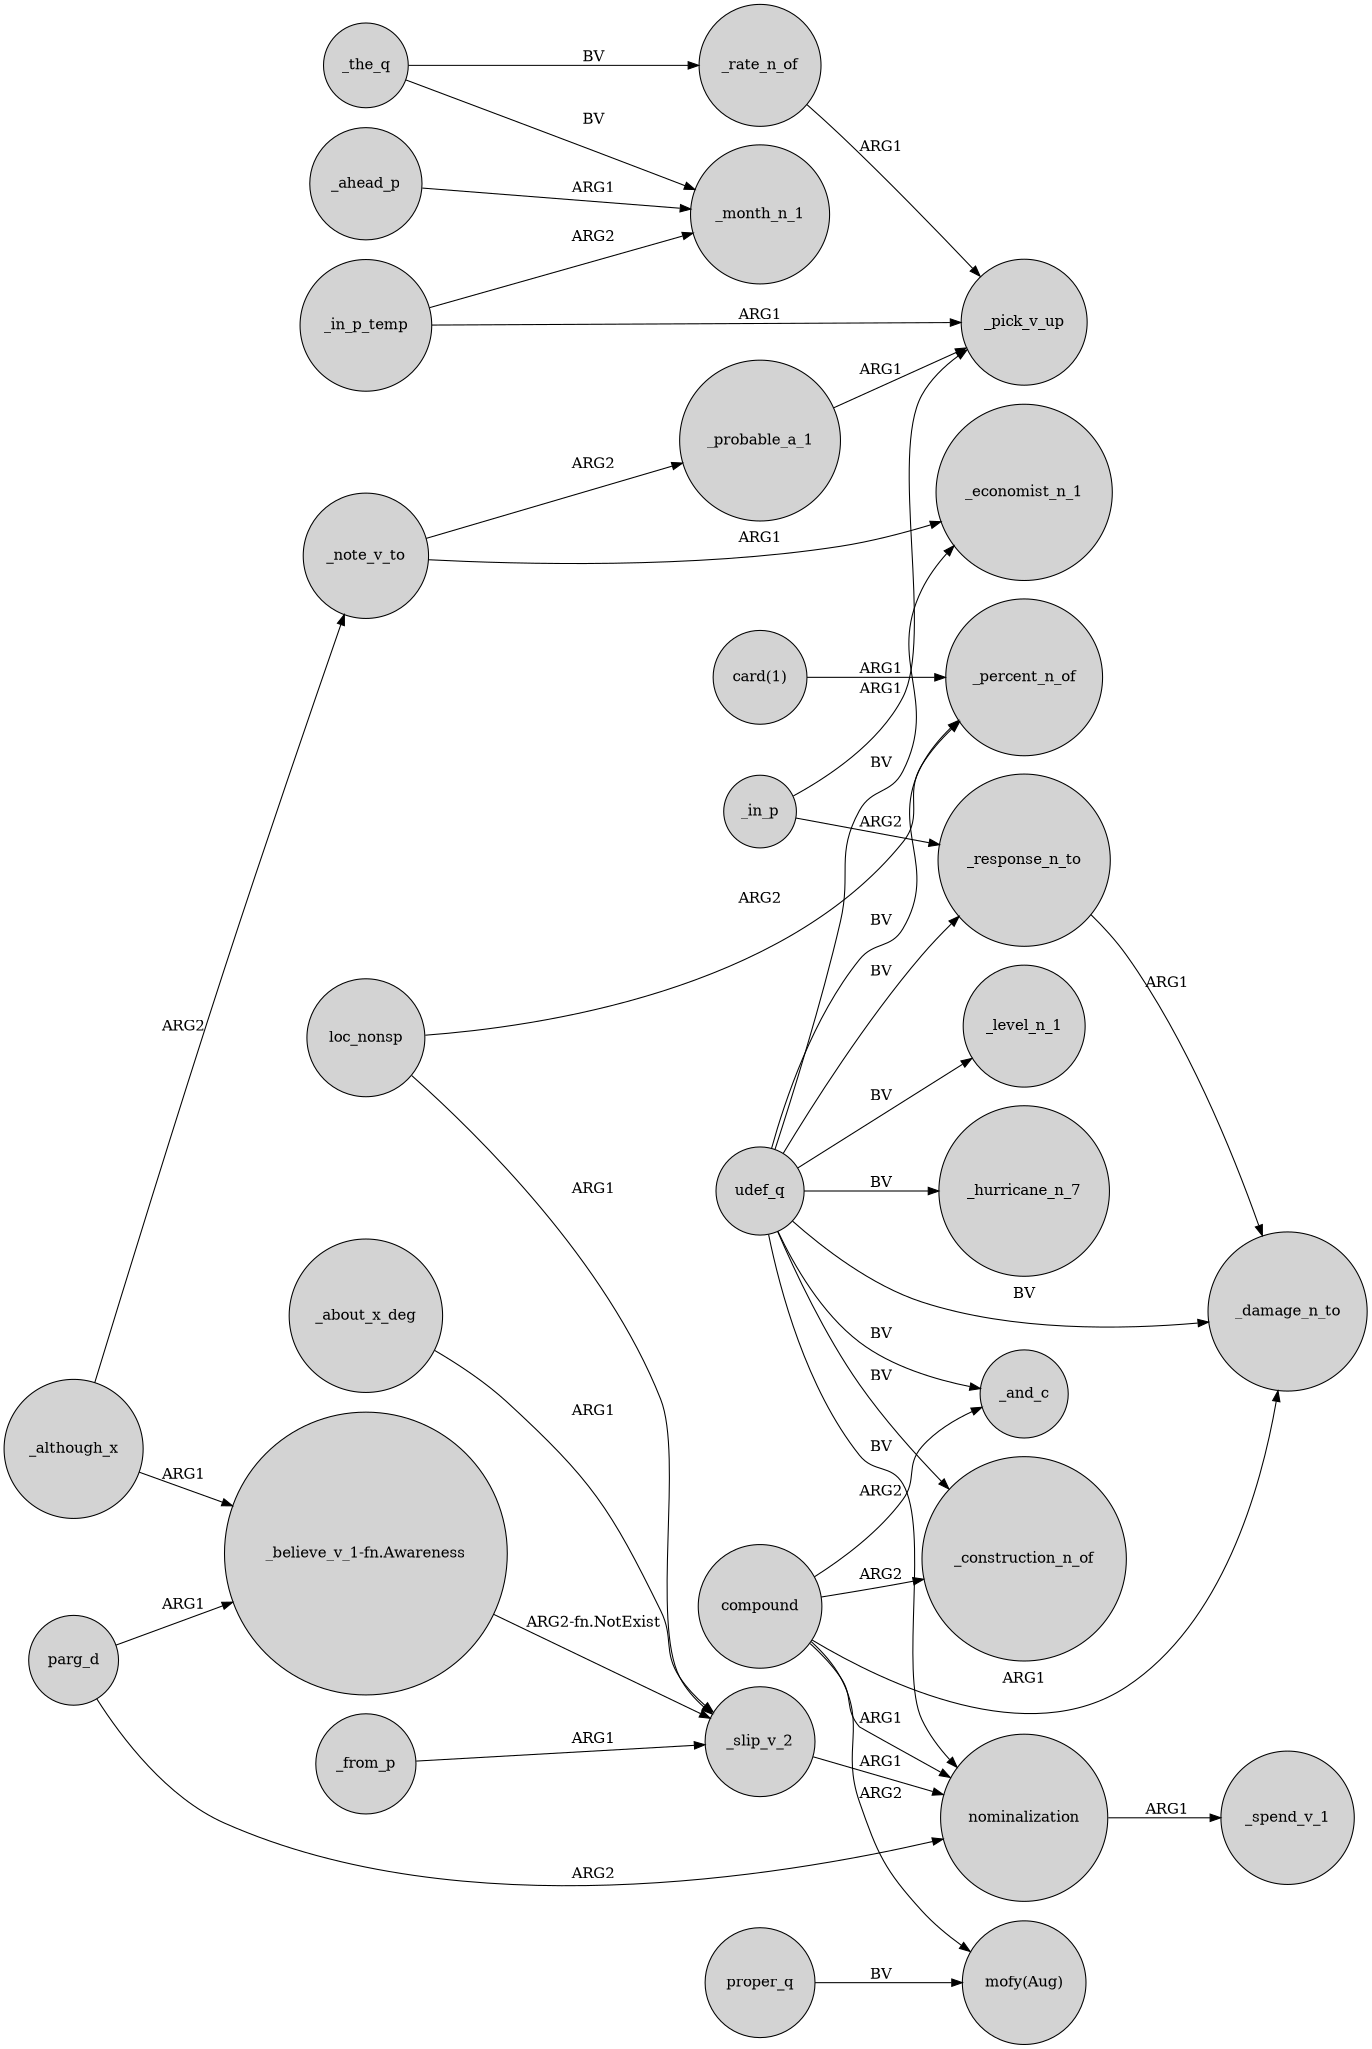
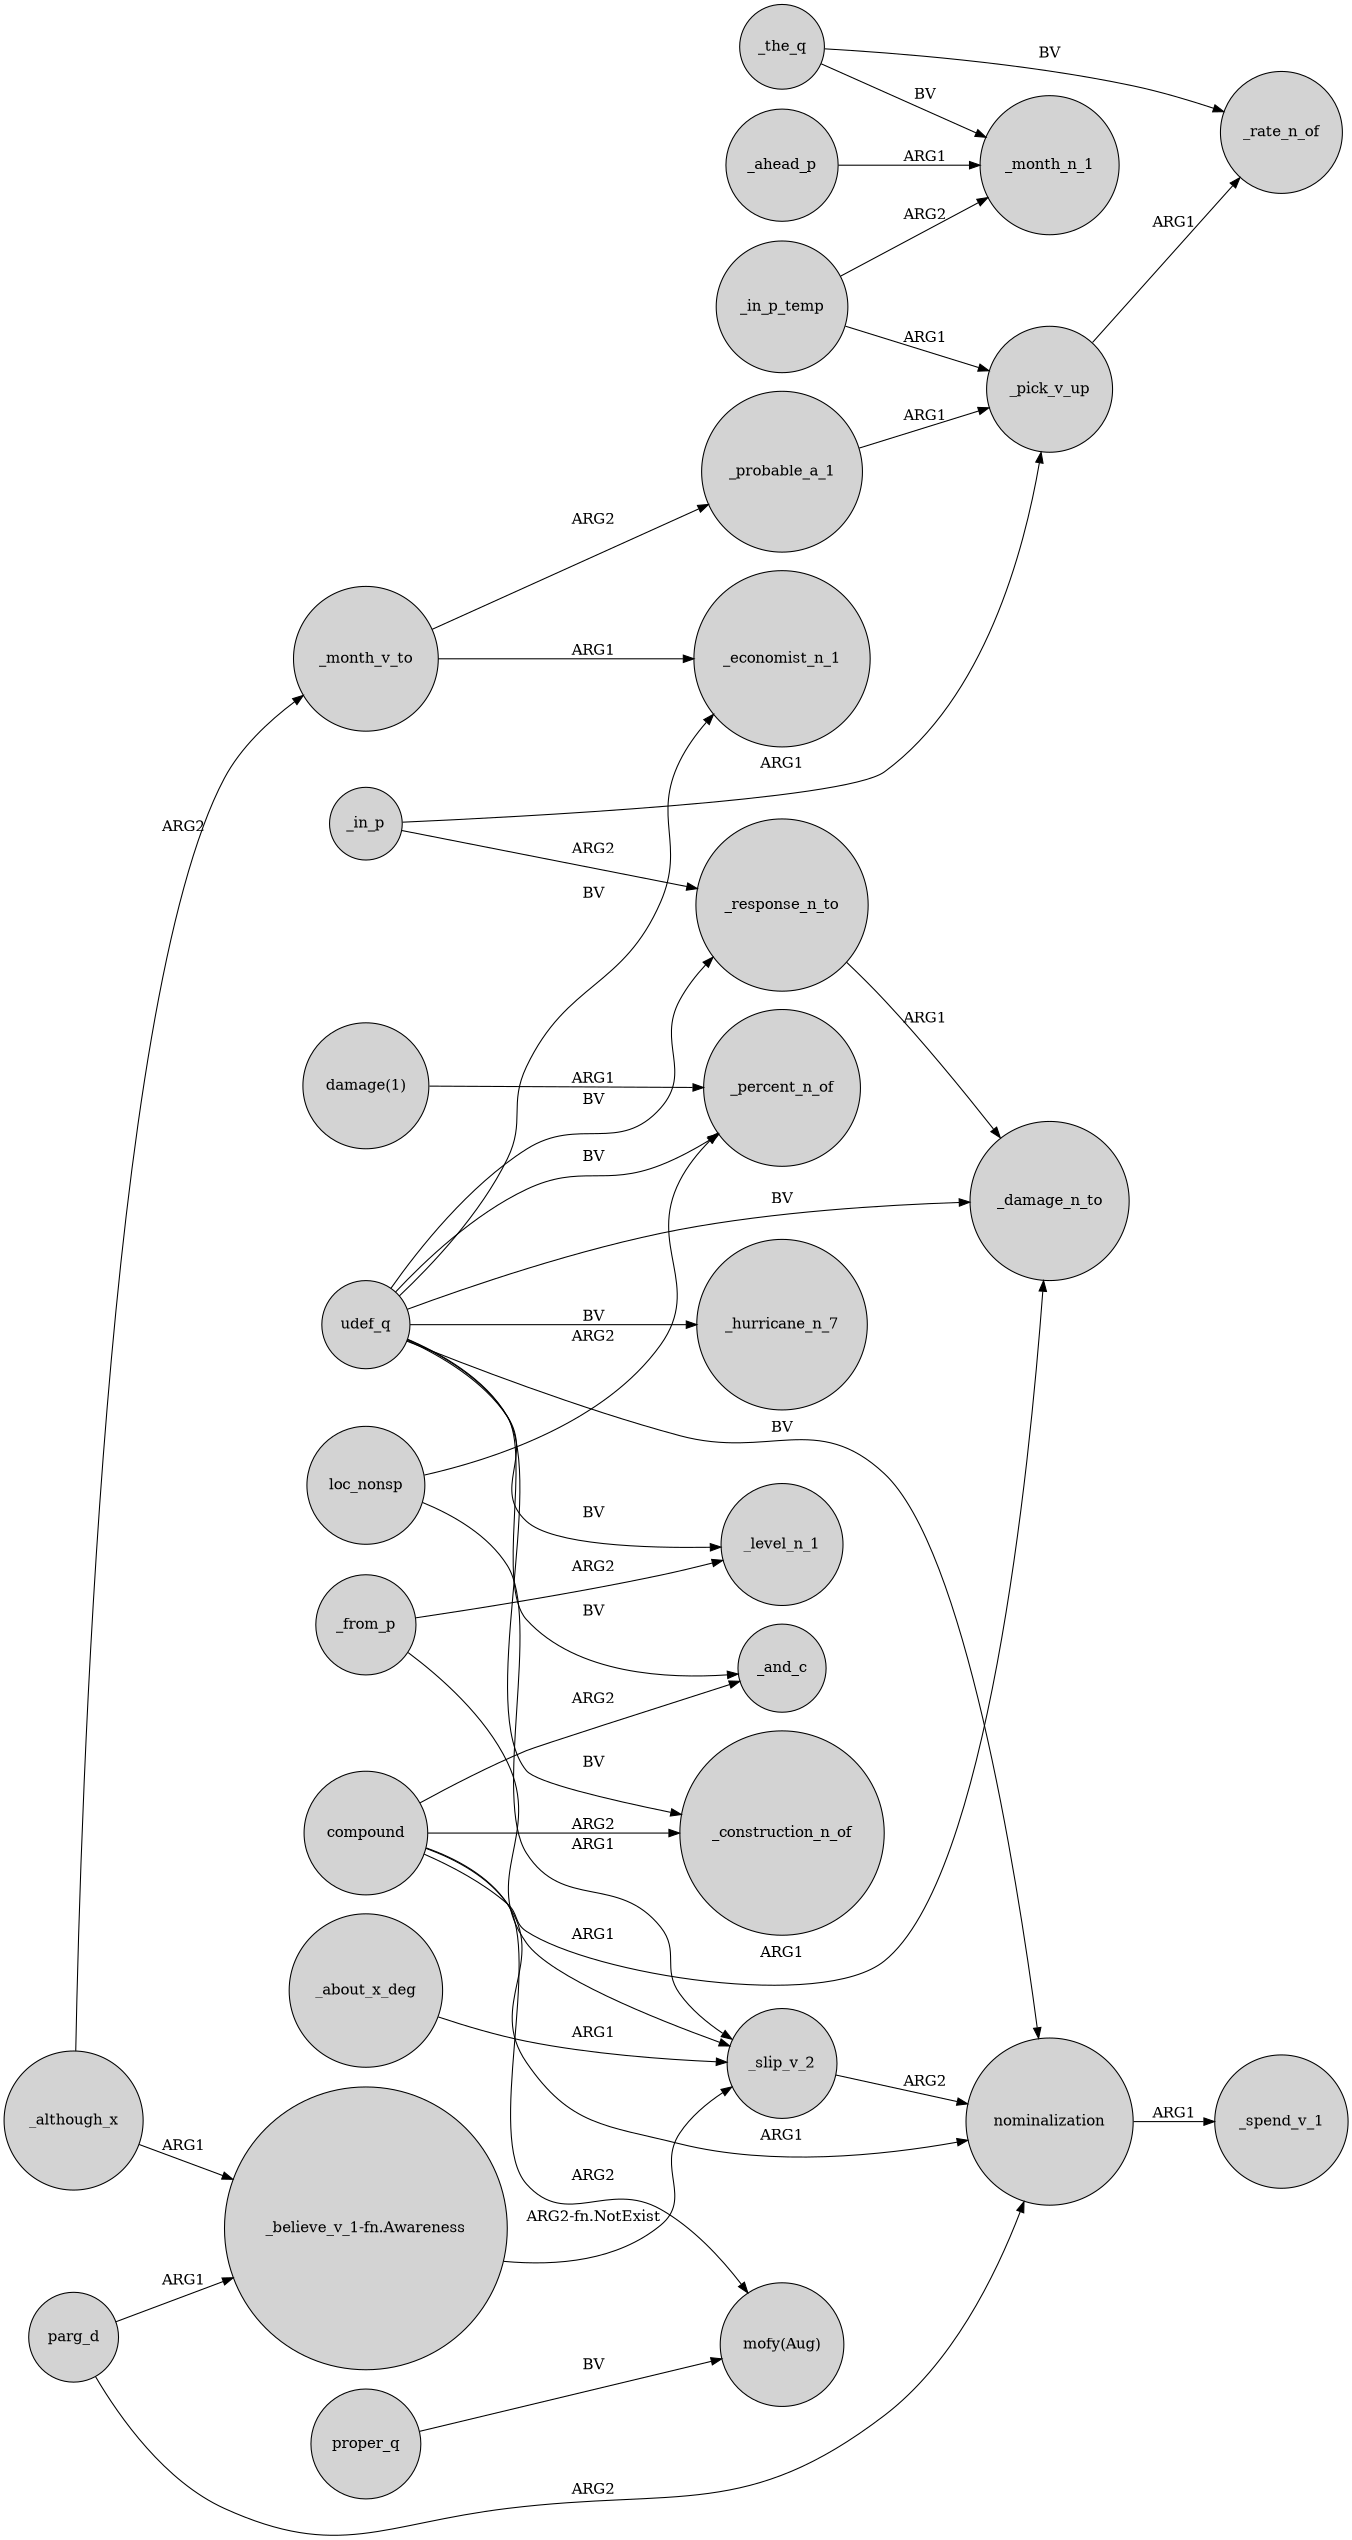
(891, 185) -> (1163, 264)
(366, 556) -> (366, 659)
(760, 677) -> (366, 1086)
none -> (565, 1594)
(881, 1762) -> (925, 2082)
